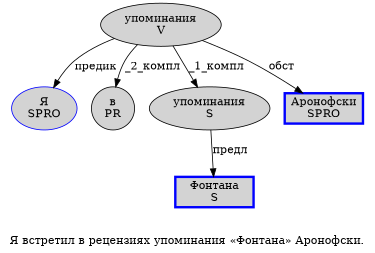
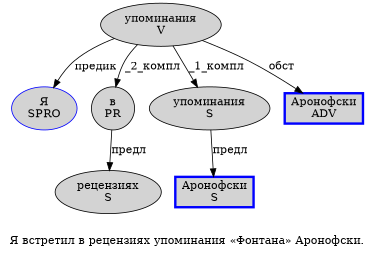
(324, 108) -> (324, 108)
none -> (108, 192)
(214, 192) -> (214, 192)
